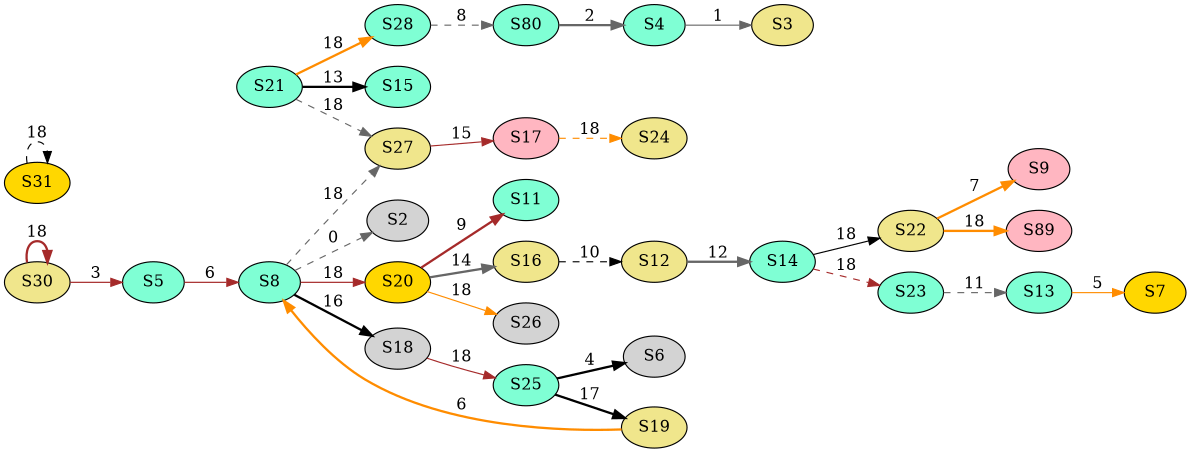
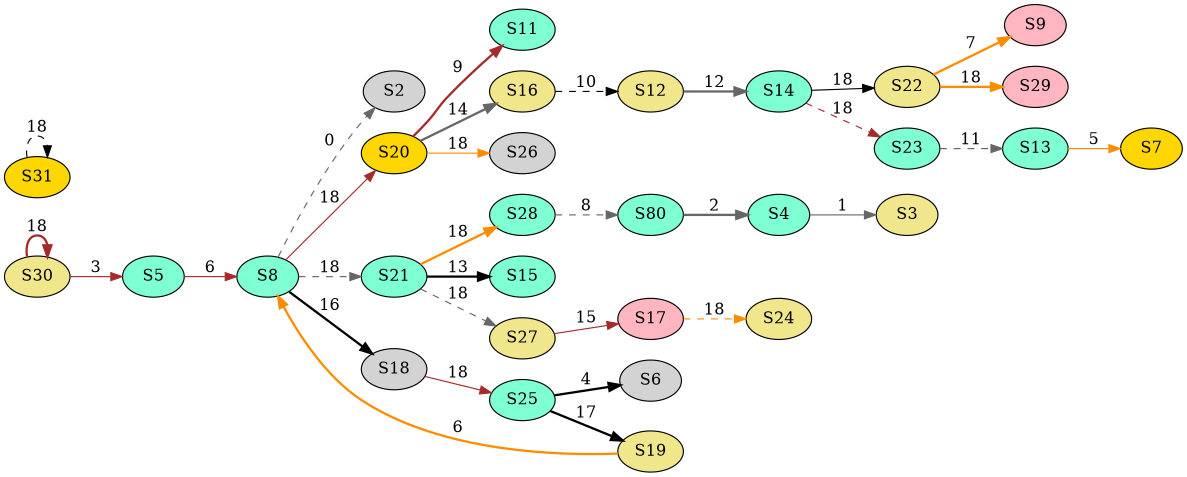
(328, 219) -> (324, 277)
(1039, 231) -> (1035, 87)
